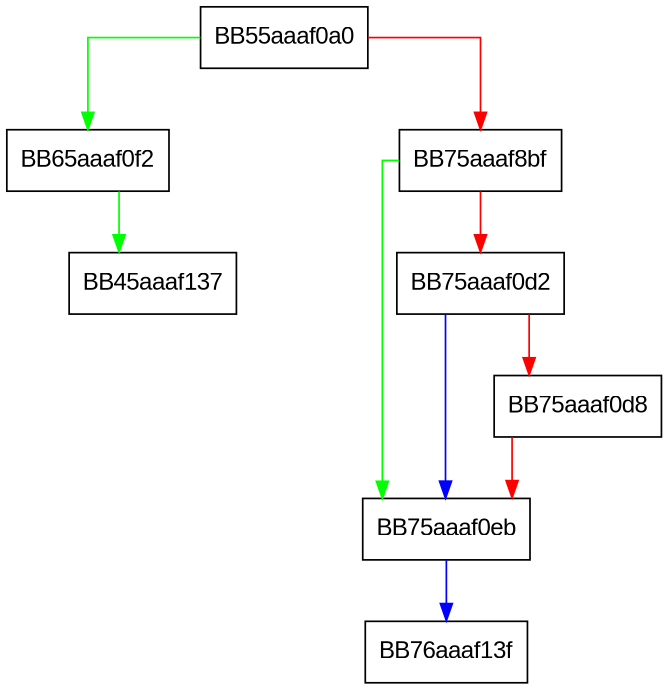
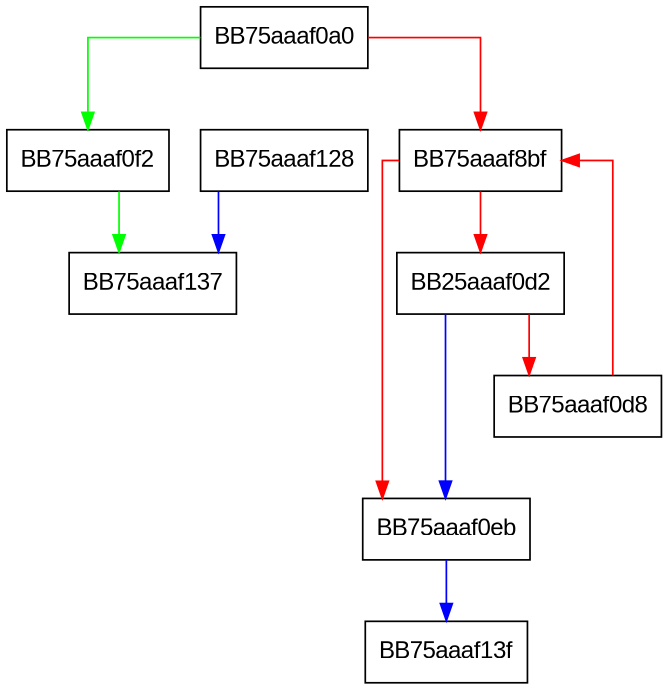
(284, 38) -> (284, 38)
(88, 160) -> (88, 160)
none -> (284, 160)
(153, 283) -> (153, 283)
(481, 283) -> (481, 283)
(382, 313) -> (382, 313)
(512, 459) -> (613, 251)
(446, 652) -> (446, 652)
